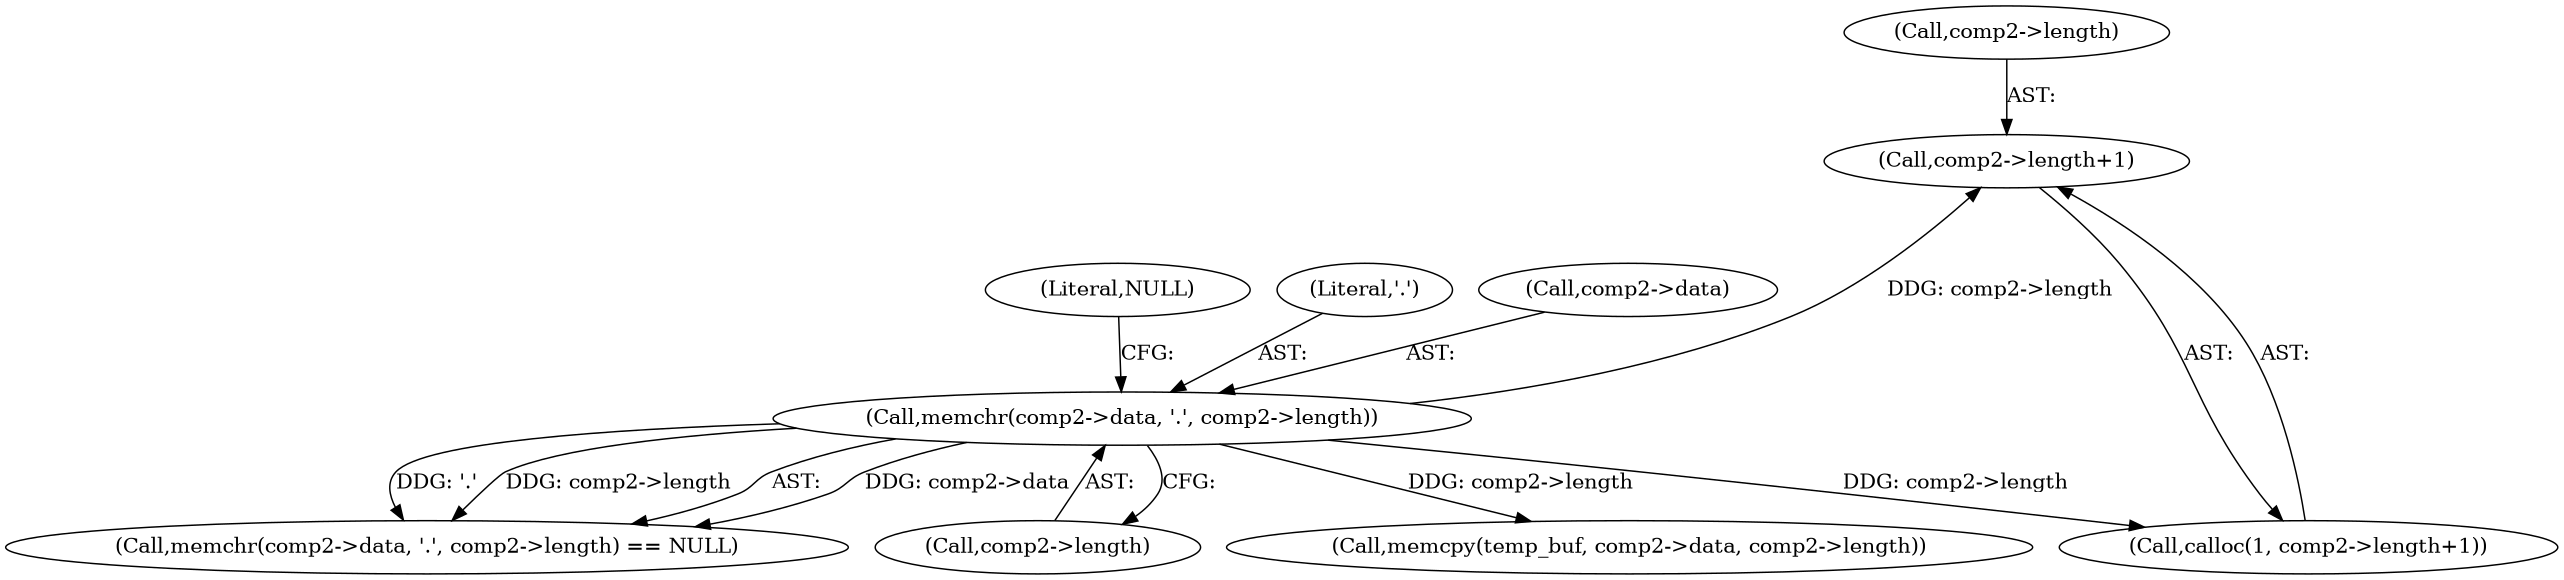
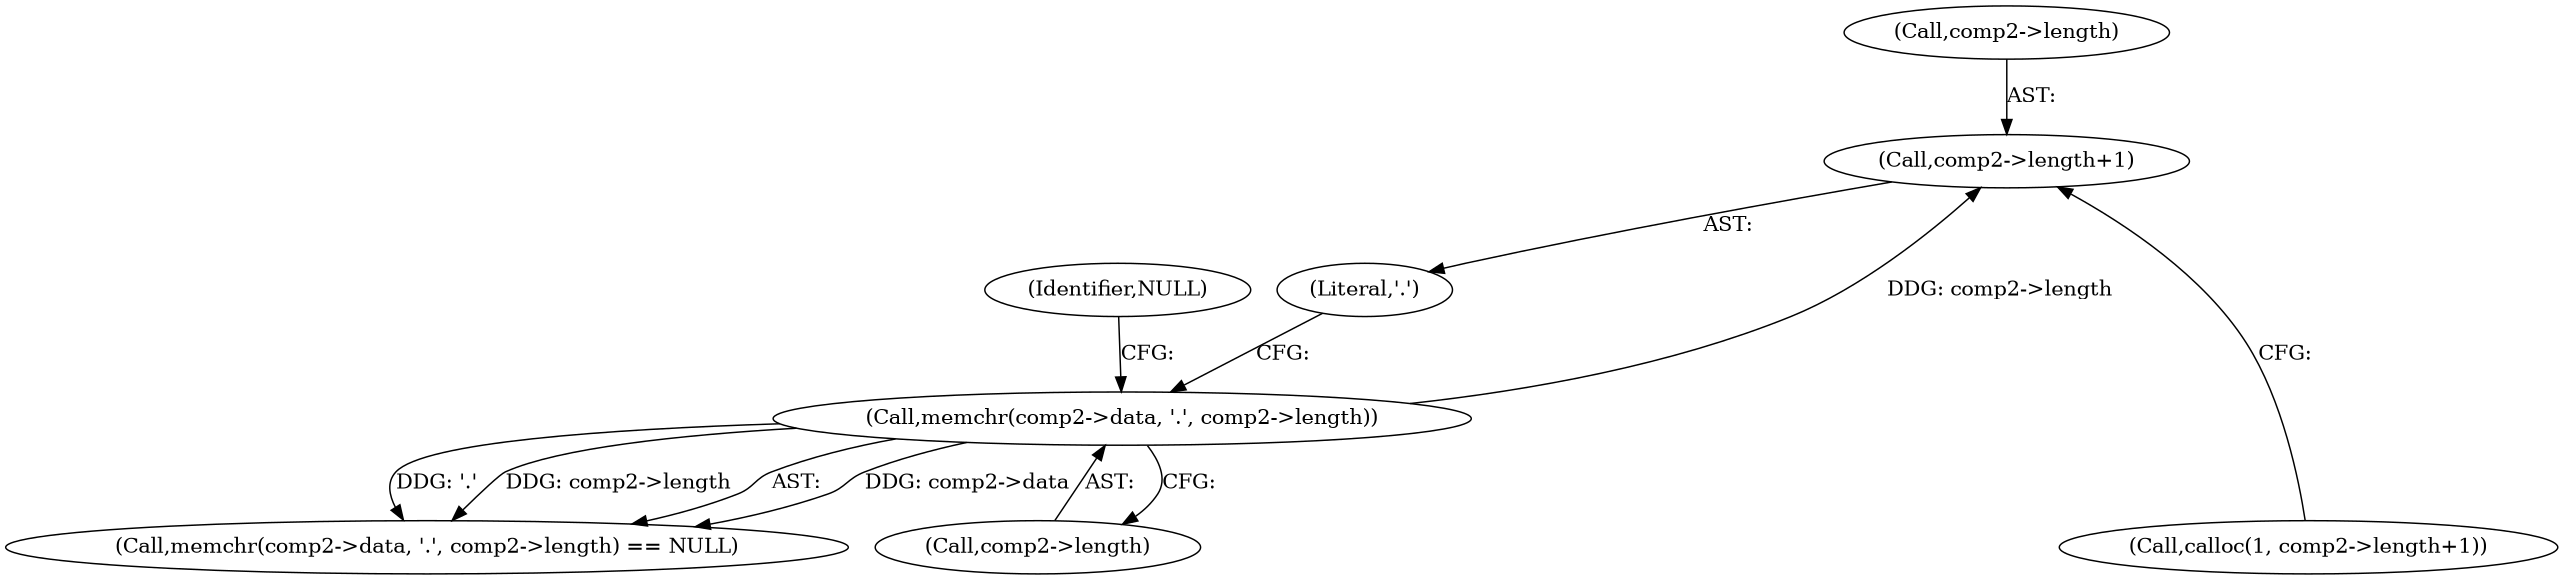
(1118, 290) -> (1118, 290)
(1628, 290) -> none
(2170, 338) -> (1667, 223)
(1286, 354) -> (1286, 354)
(2289, 354) -> (2289, 354)
(1729, 481) -> none
(1630, 547) -> none
